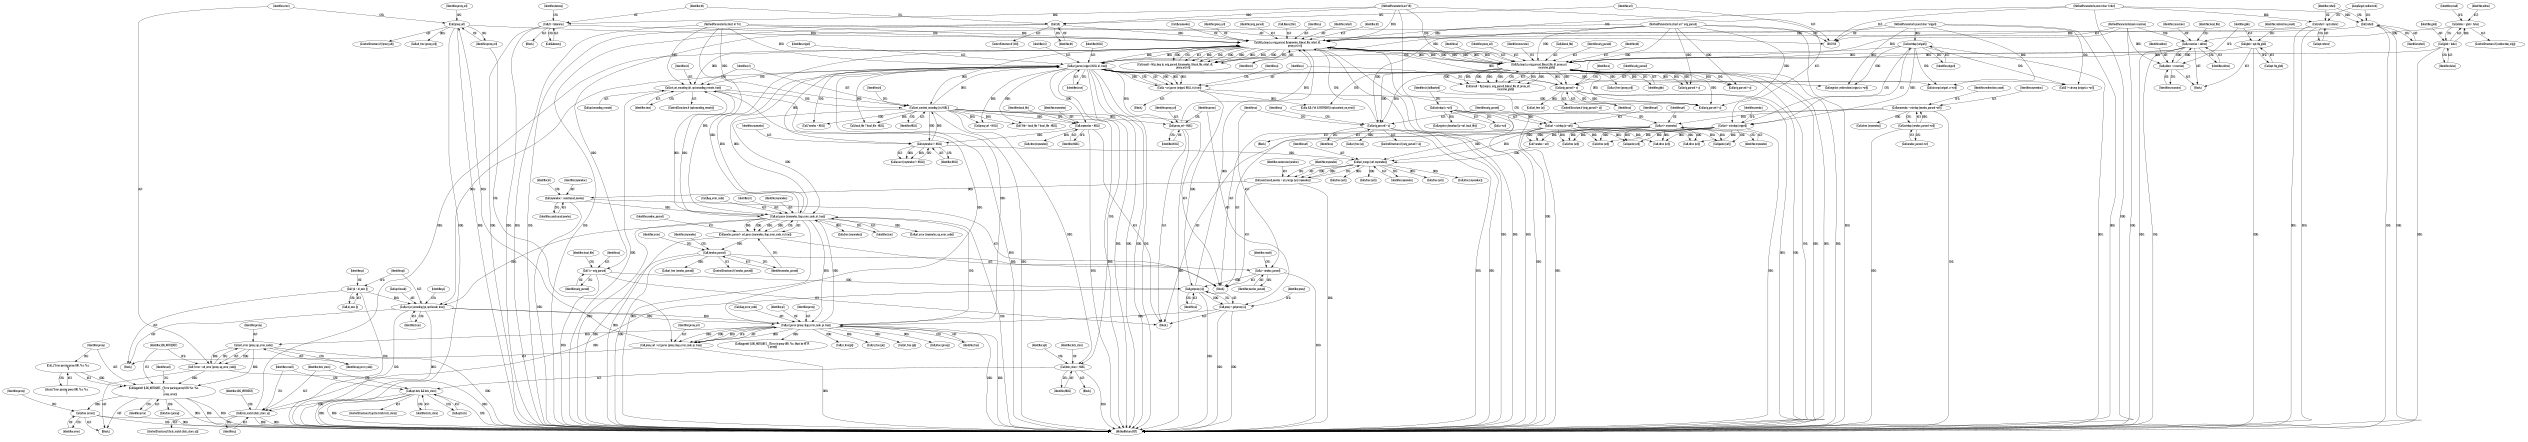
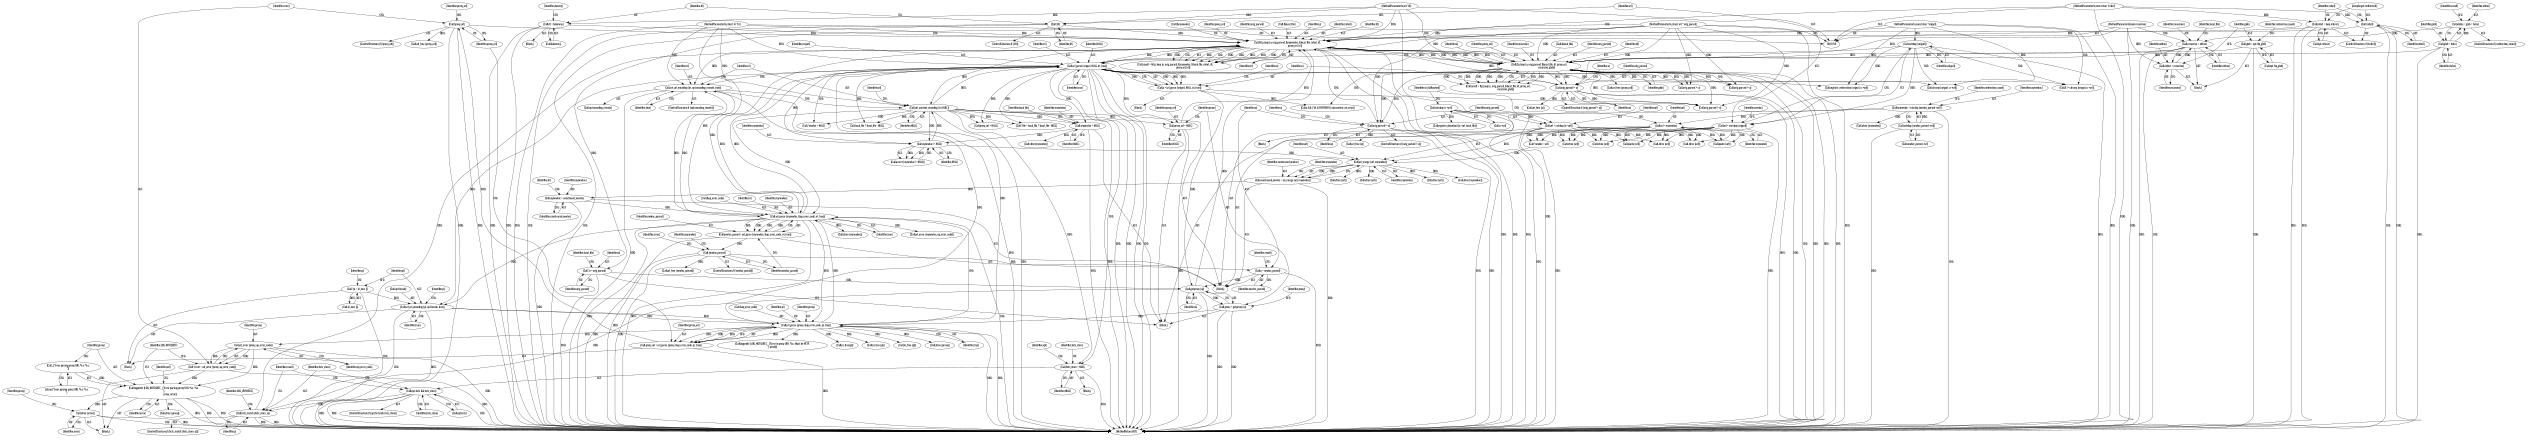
(2325, 24) -> (2325, 24)
none -> (2361, 44)
(2495, 44) -> (2495, 44)
(629, 94) -> (630, 94)
(1478, 144) -> (1478, 144)
(353, 298) -> (353, 298)
